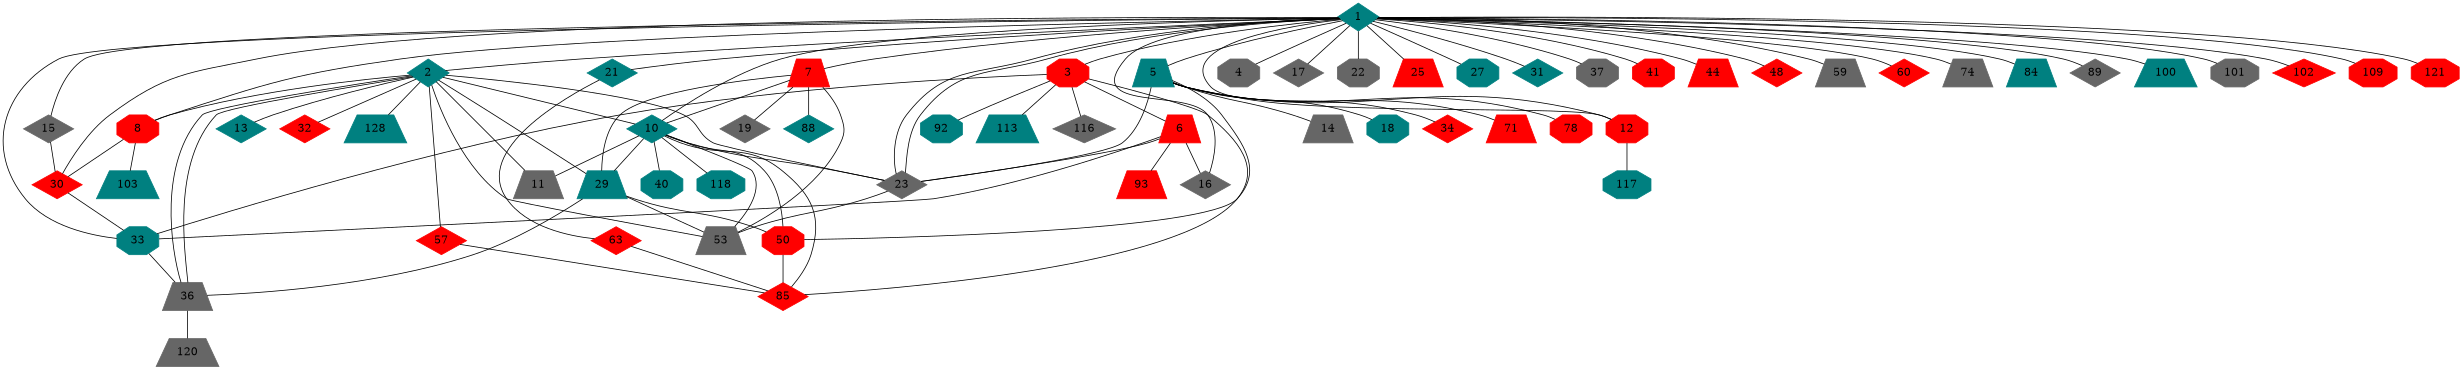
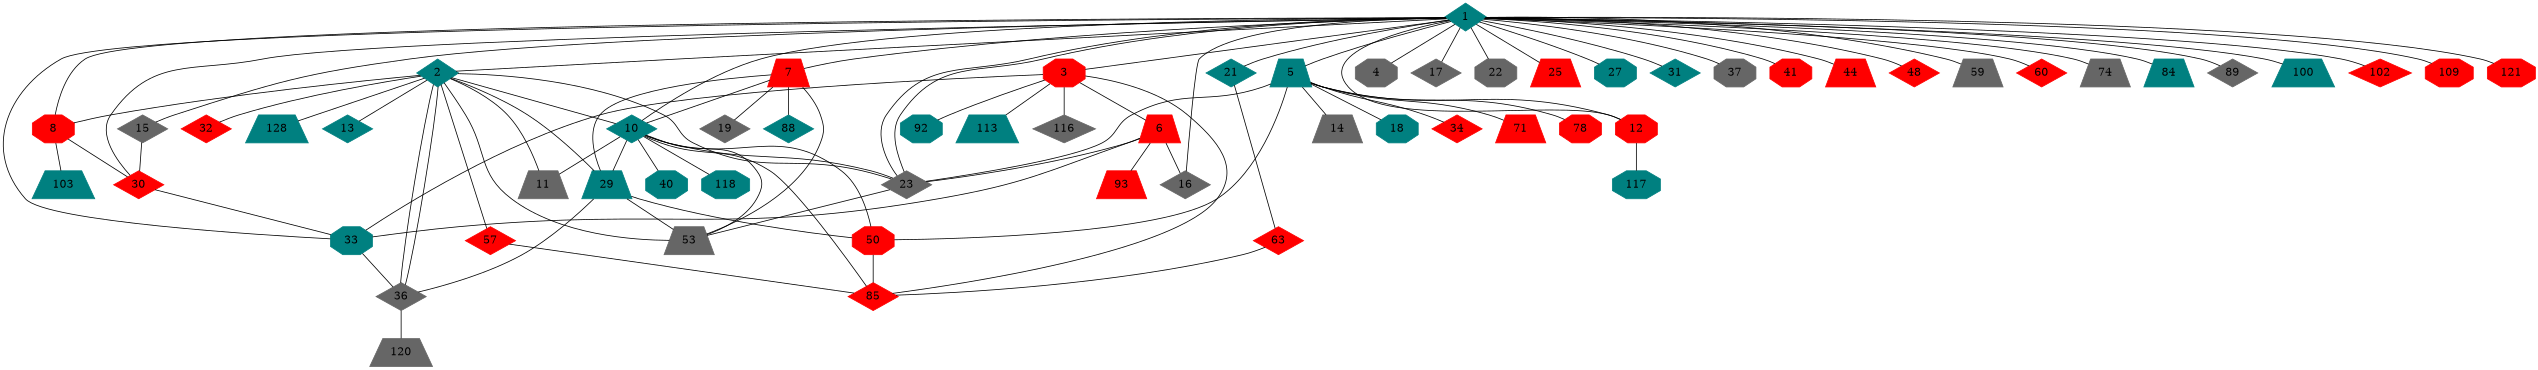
(2235, 73) -> none
(188, 297) -> (401, 297)
